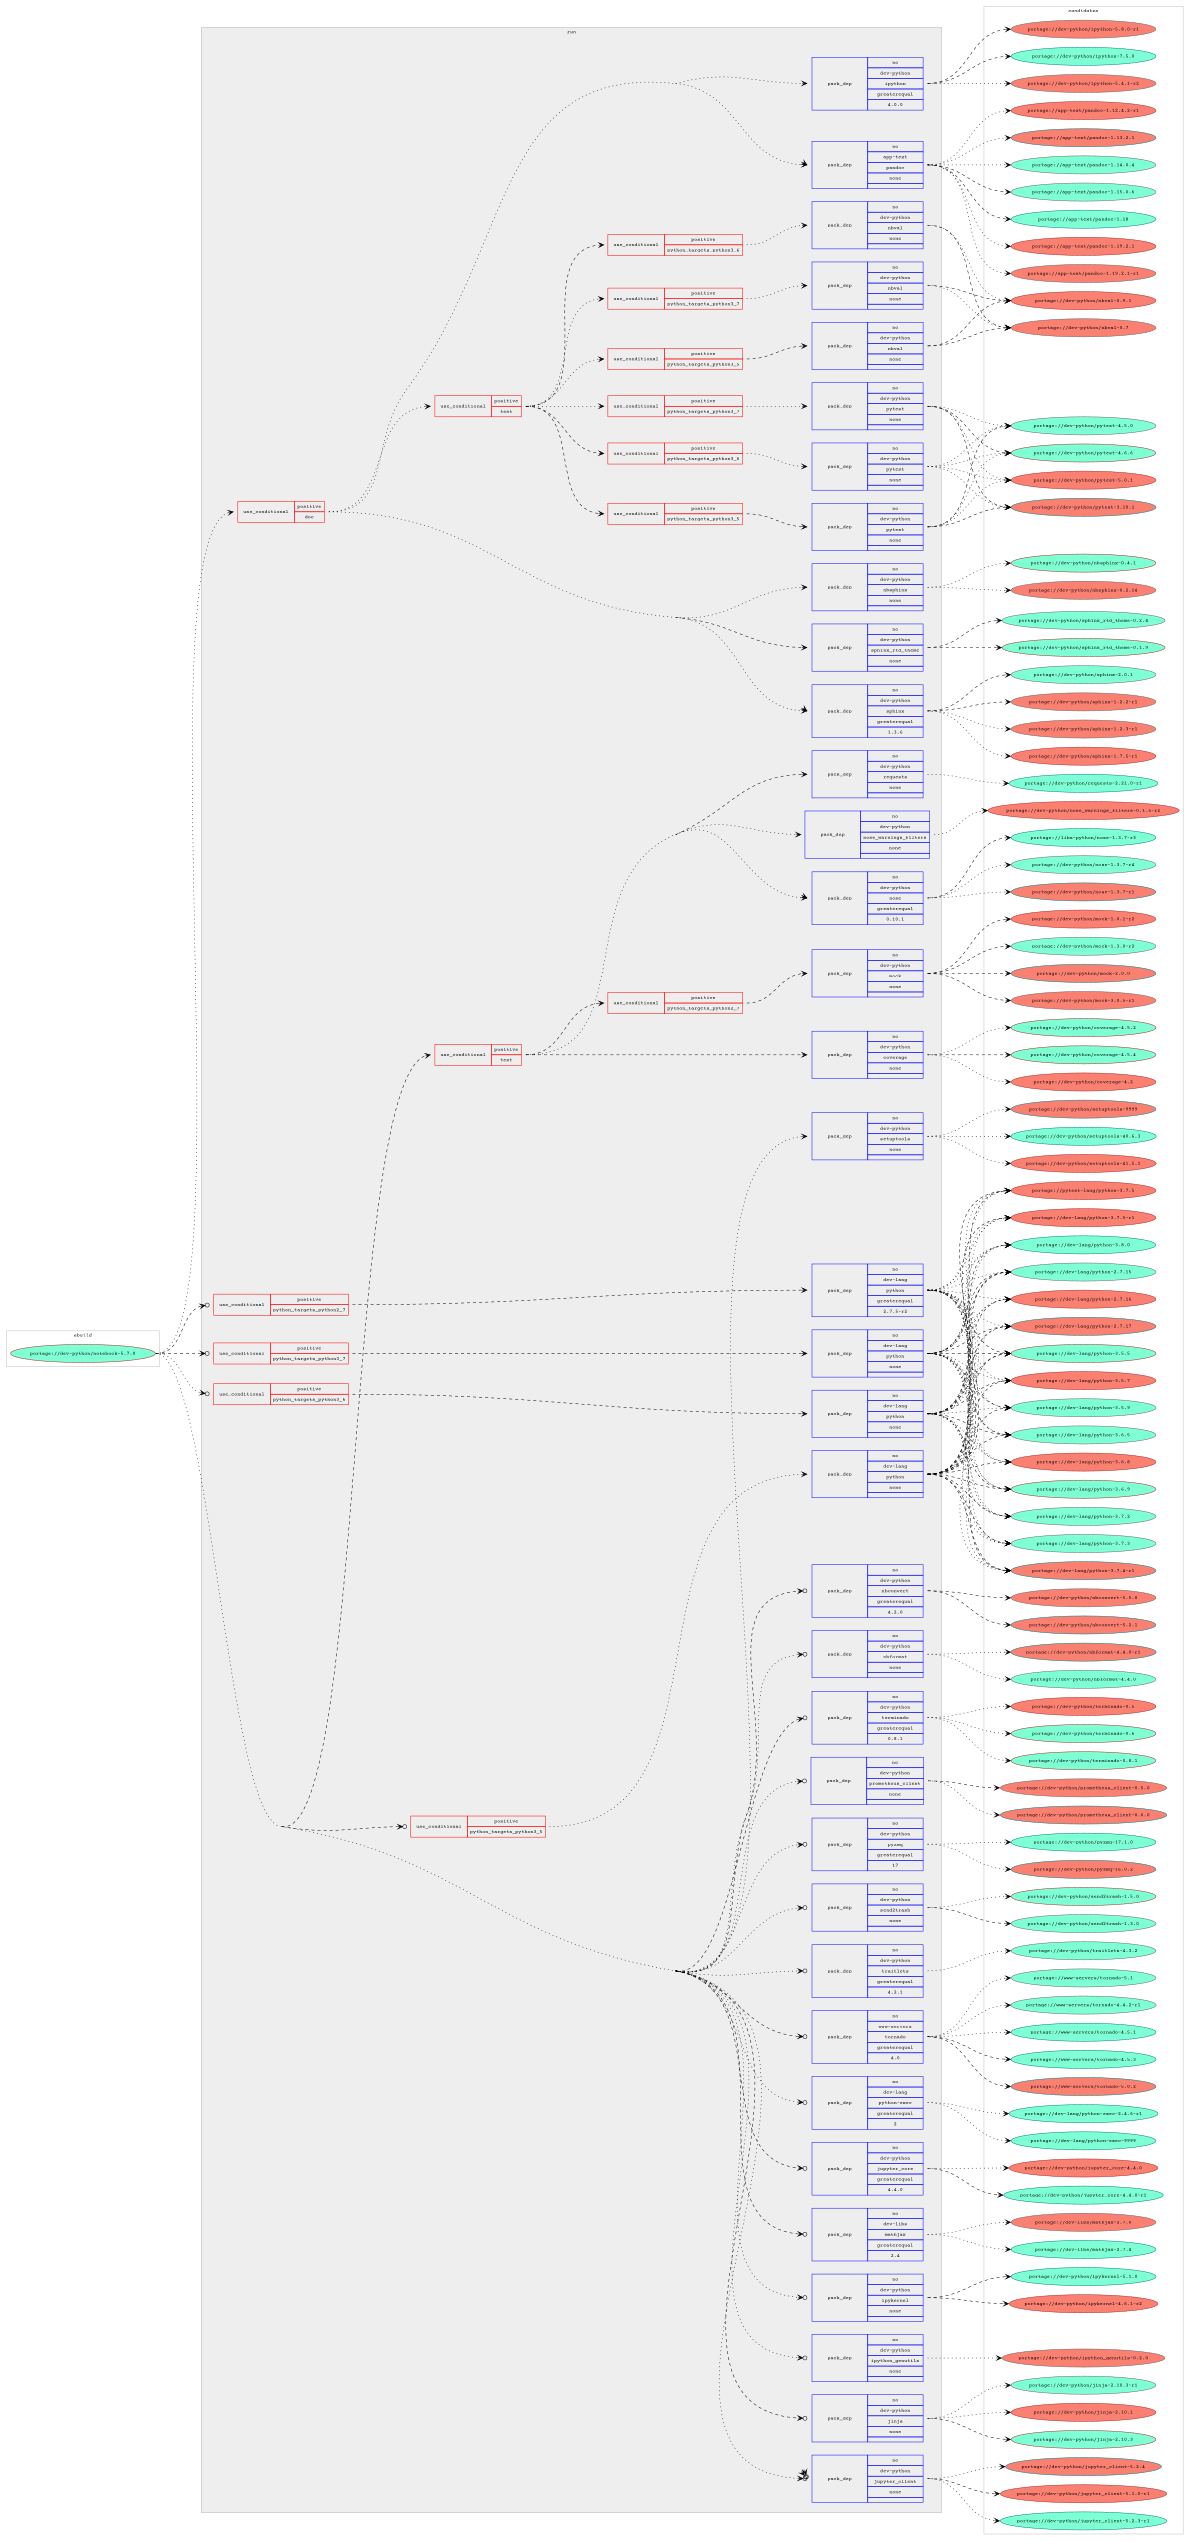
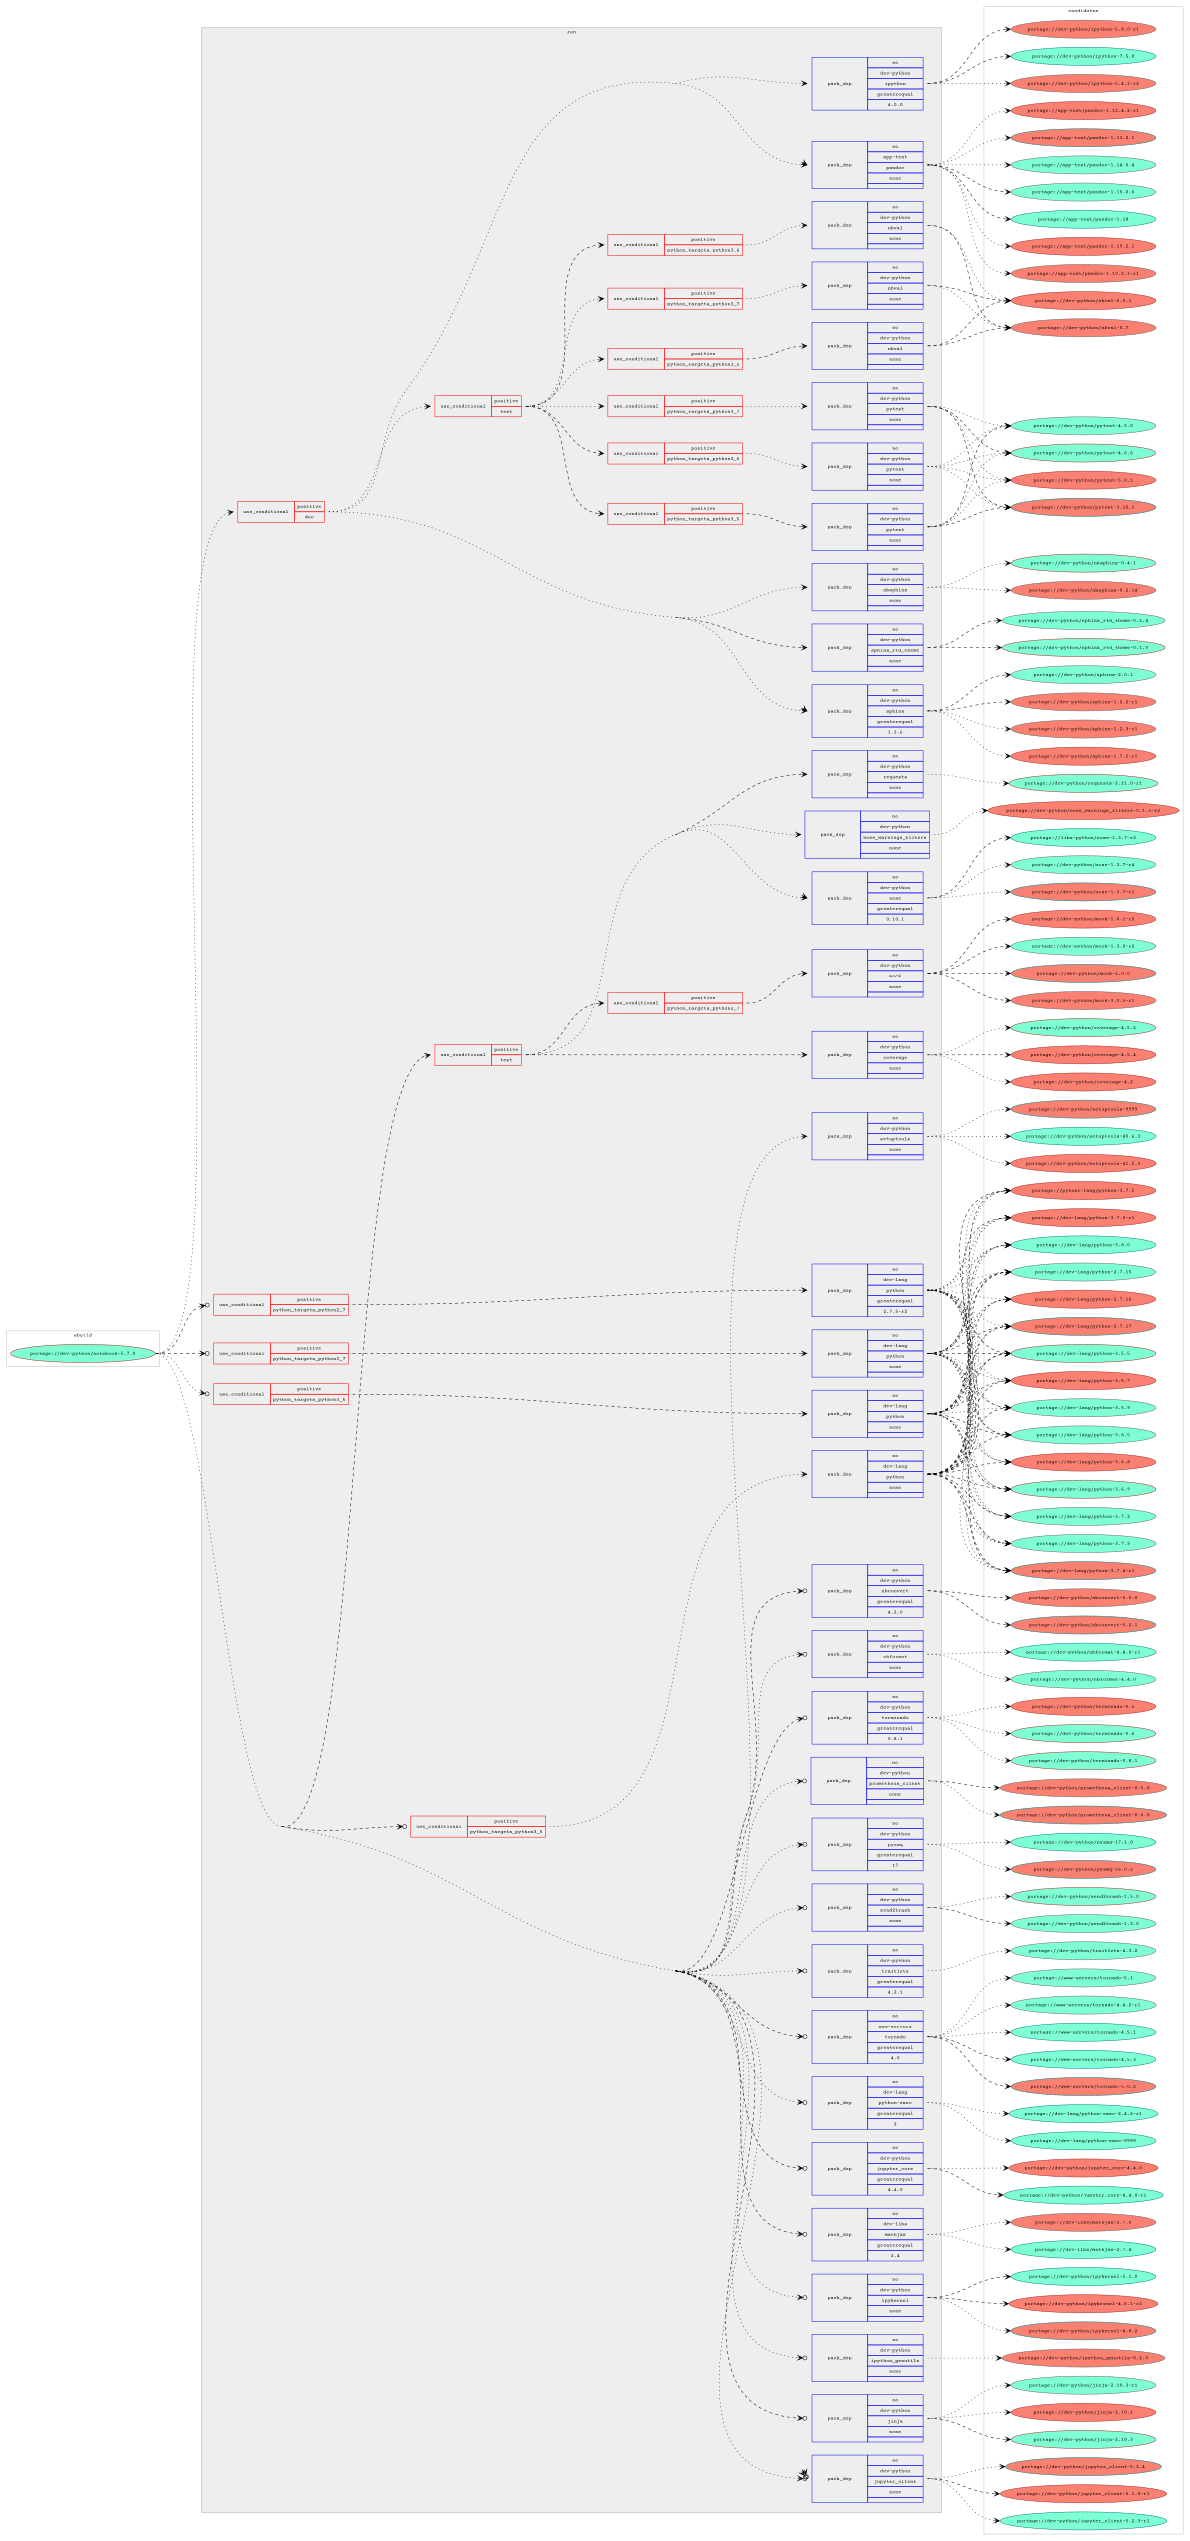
(1084, 783) -> (1084, 783)
(1084, 1055) -> (1084, 1055)
(1084, 1652) -> (1084, 1652)
none -> (1084, 2331)
